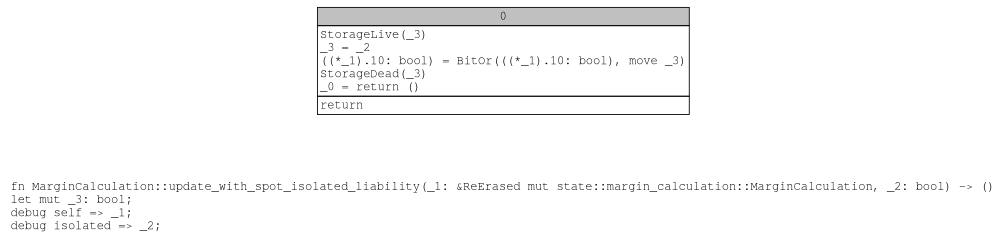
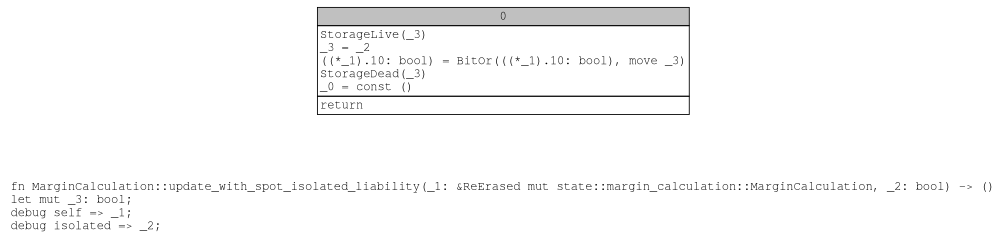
(371, 87) -> (367, 87)
